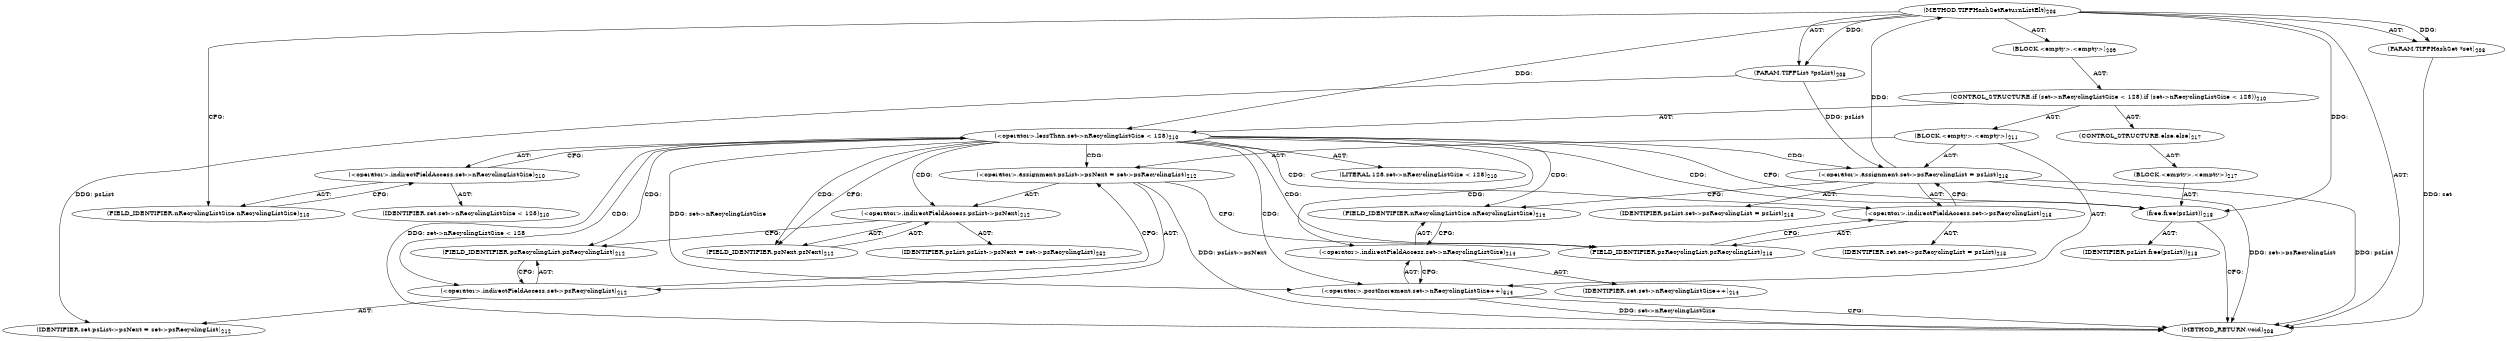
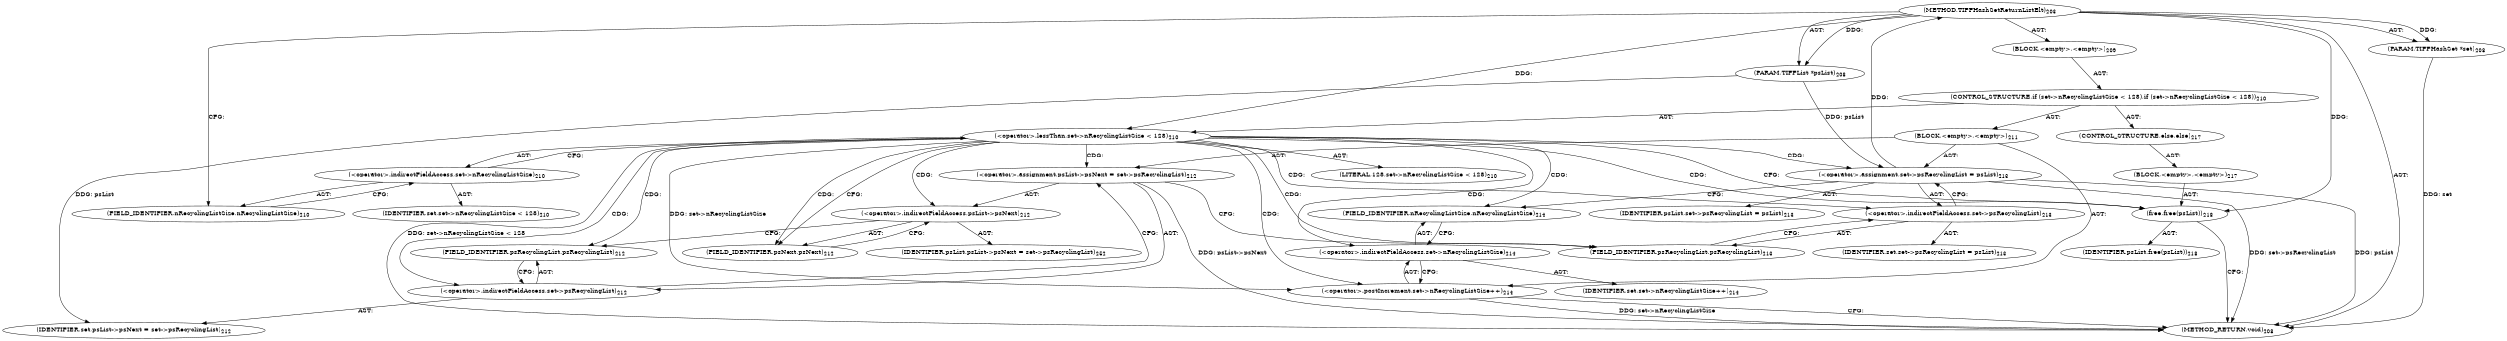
(917, 233) -> (918, 233)
(1508, 291) -> (1508, 291)
